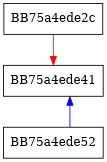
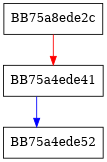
(53, 19) -> (53, 19)
(70, 116) -> (37, 107)
